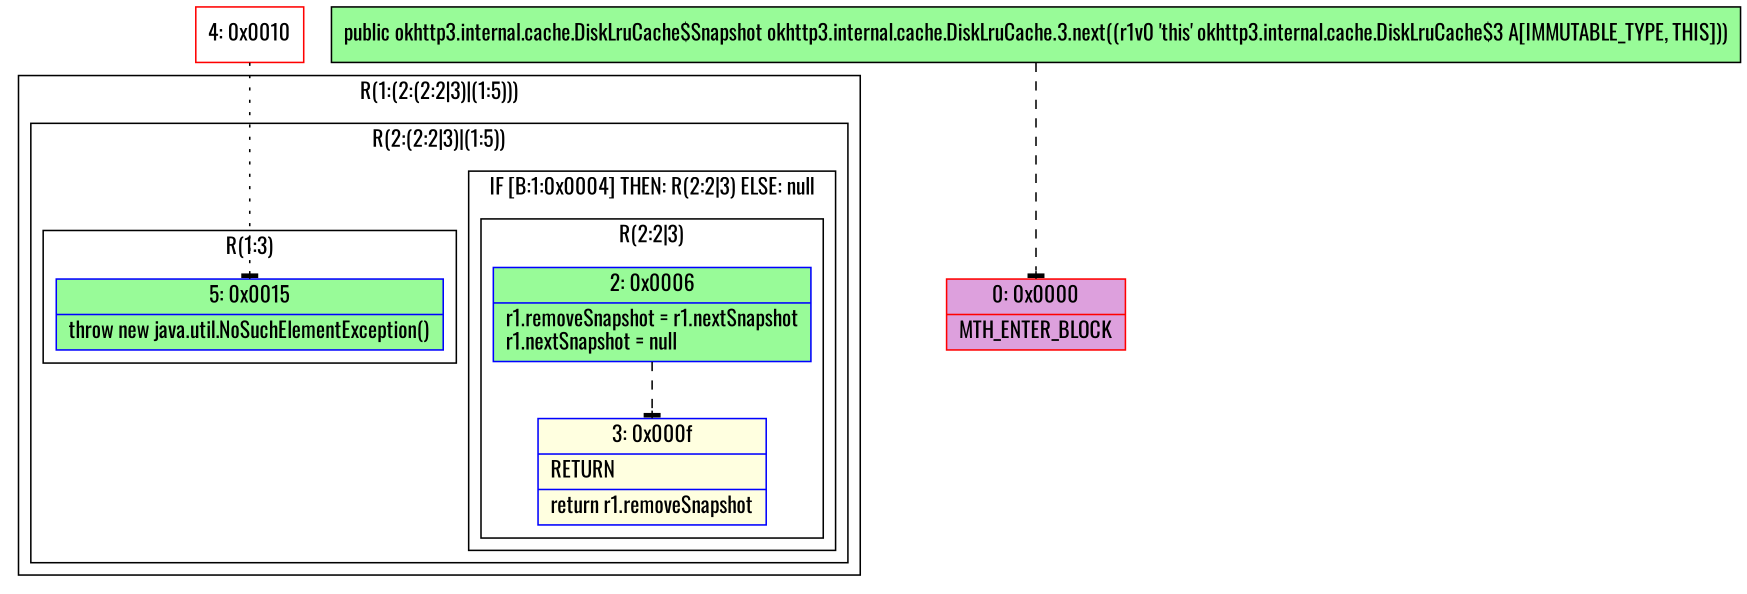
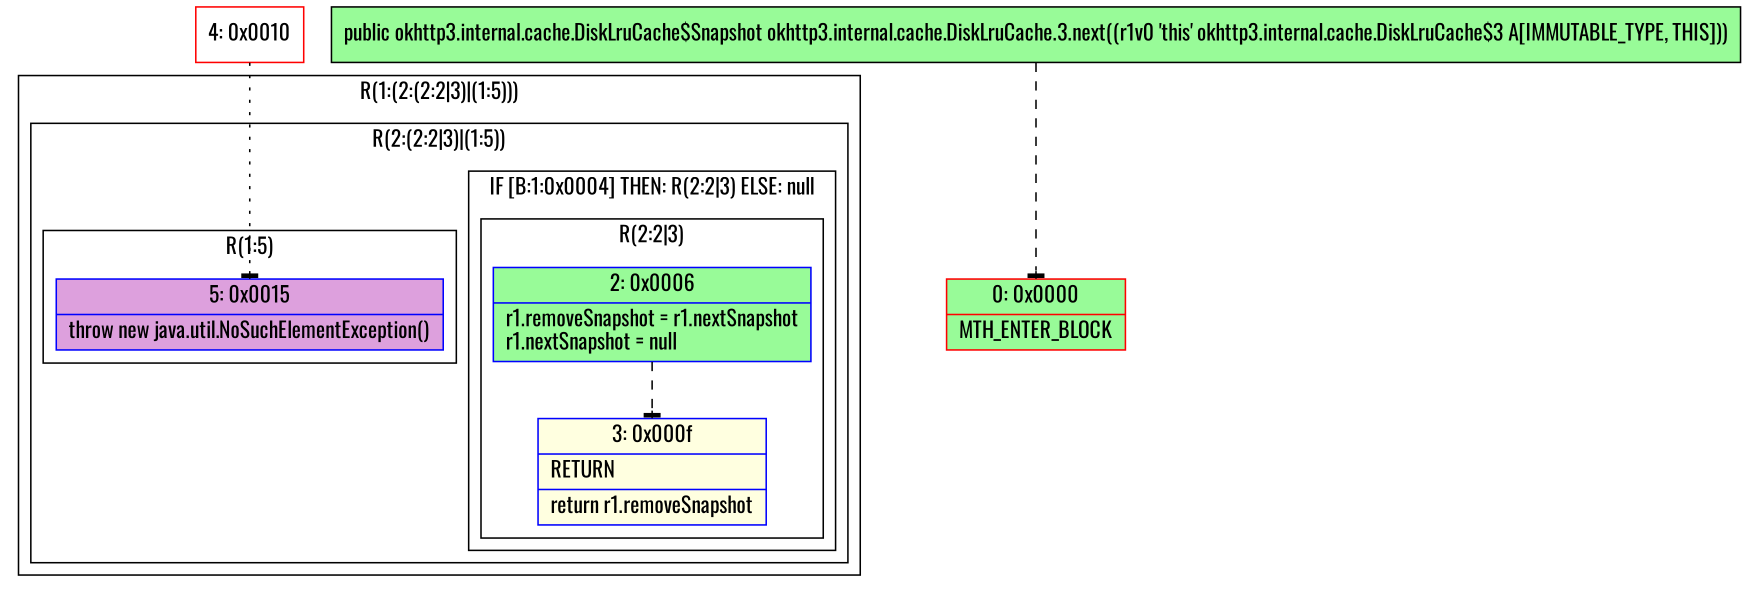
(250, 248) -> (250, 248)
(250, 314) -> (250, 314)
(1036, 314) -> (1036, 314)
